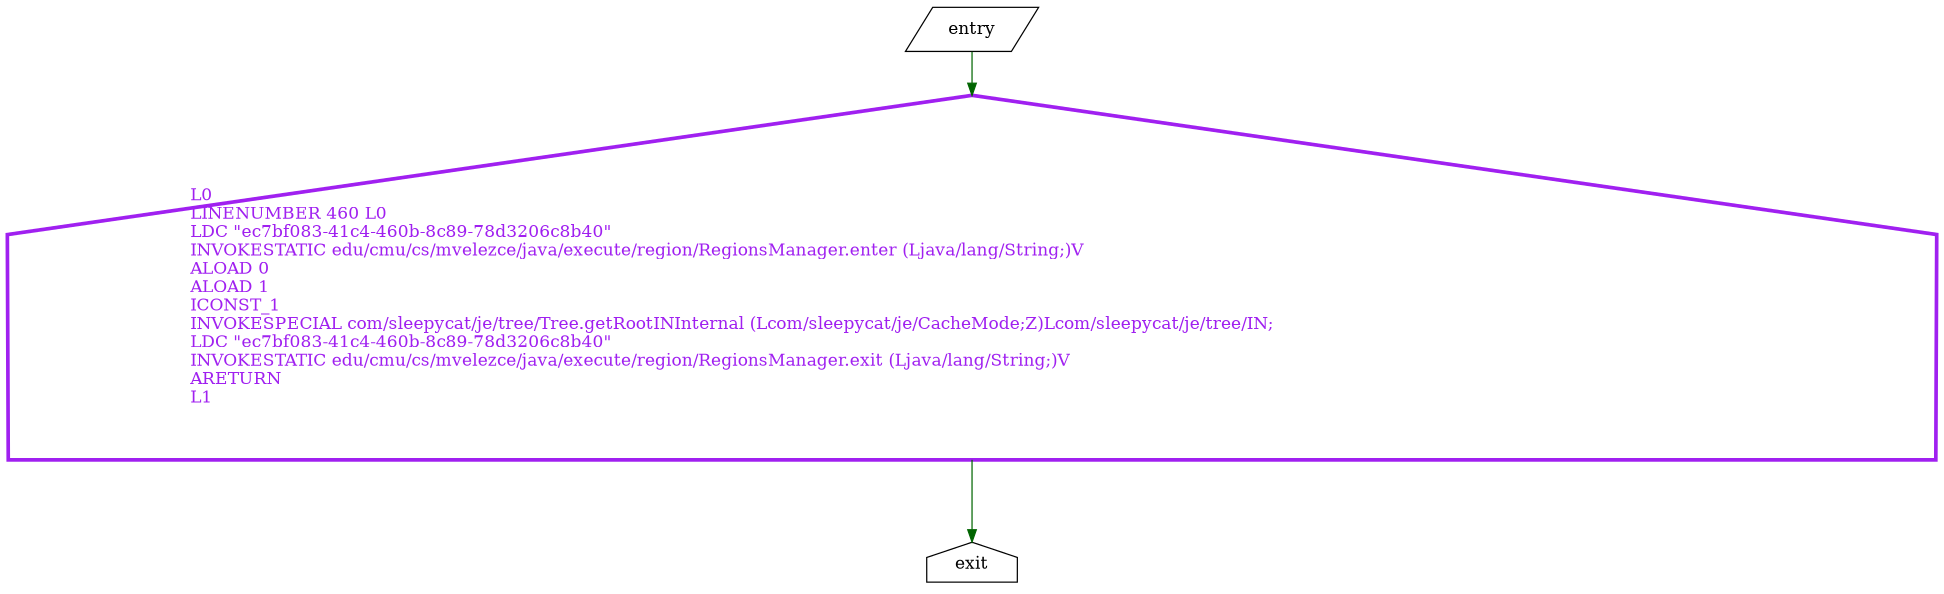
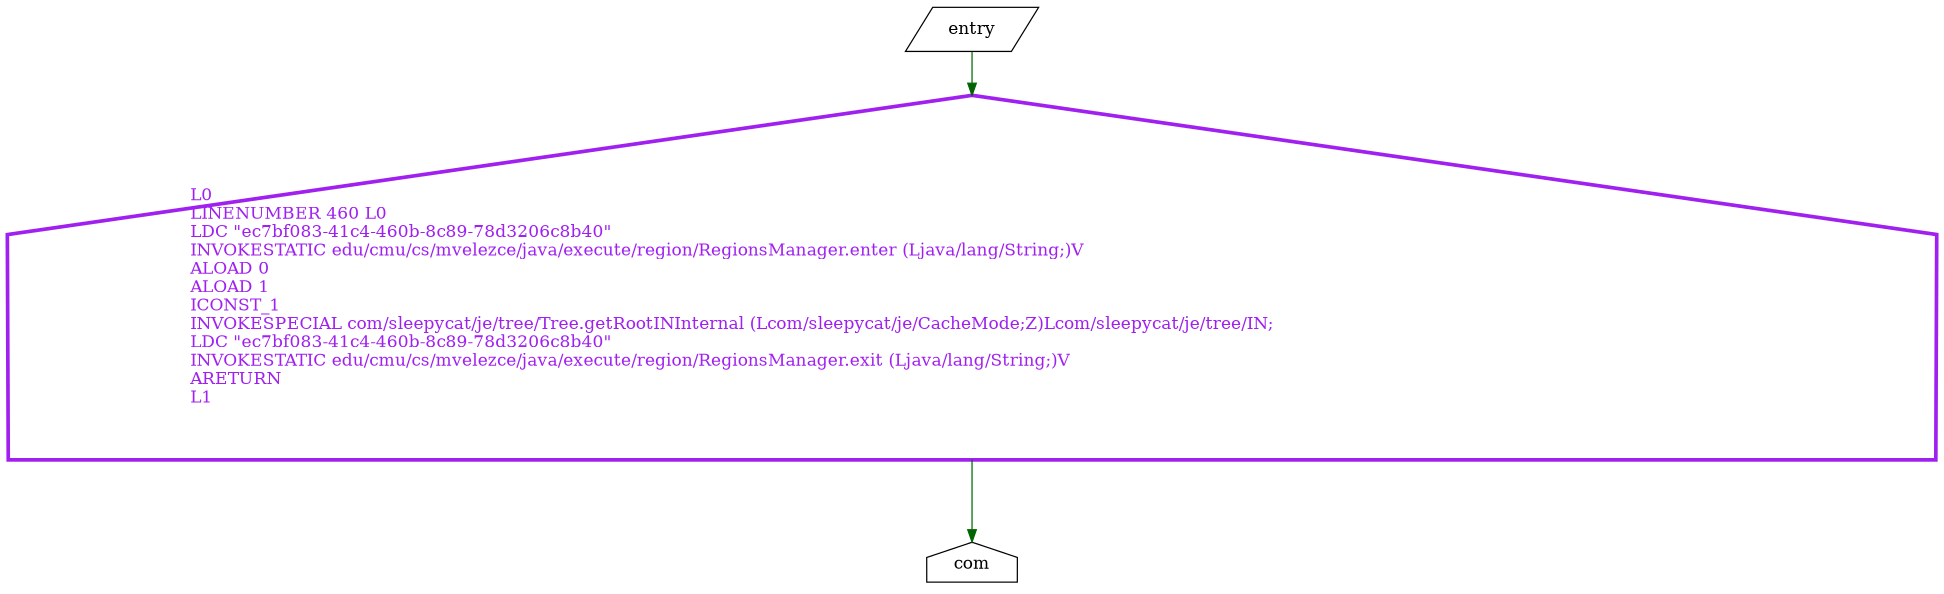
(972, 564) -> (972, 564)
